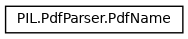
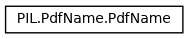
(94, 20) -> (94, 20)
